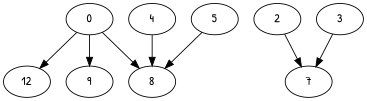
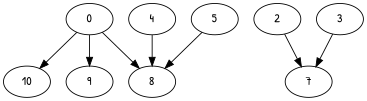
(27, 82) -> (27, 82)
